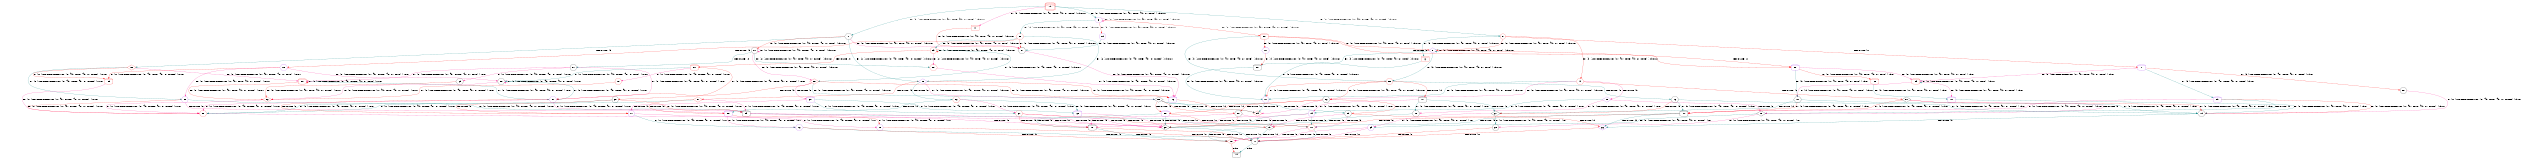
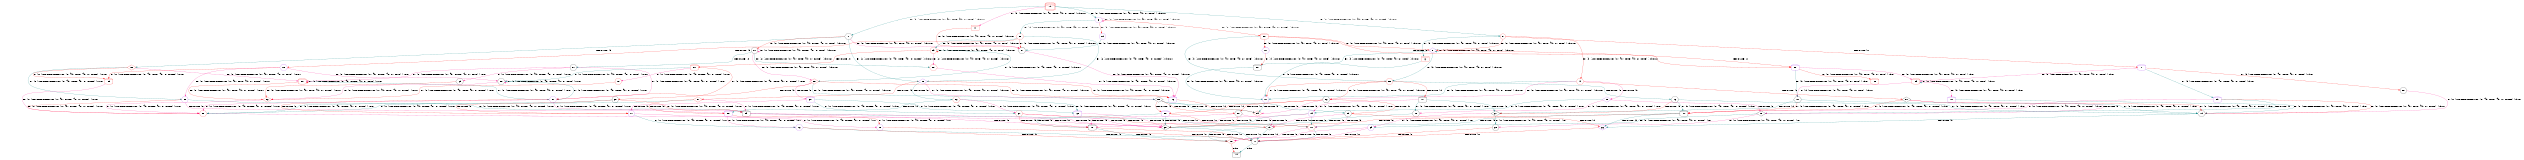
(1906, 96) -> none
